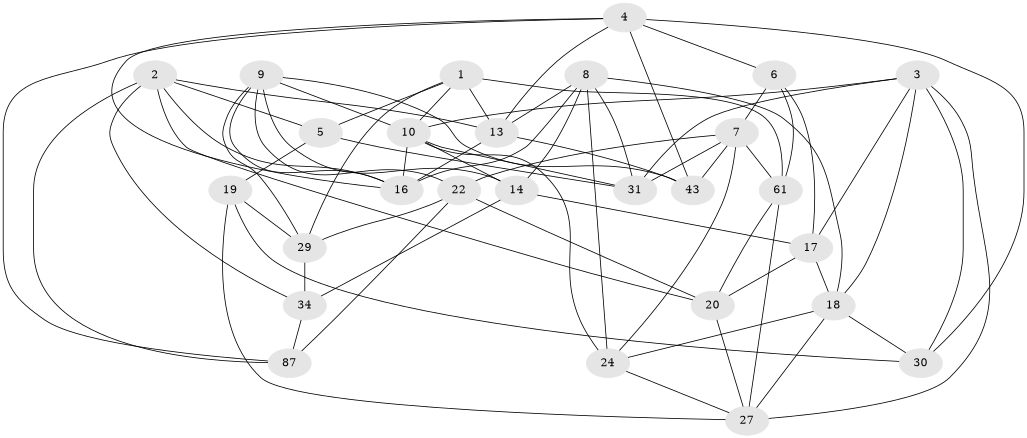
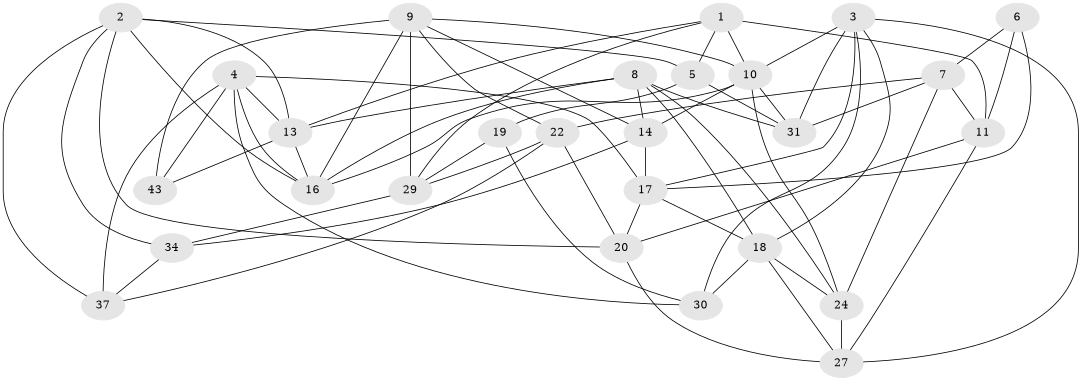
(700, 46) -> (462, 90)
(715, 162) -> none
(781, 190) -> (983, 133)
(290, 363) -> (103, 306)
(400, 405) -> none
